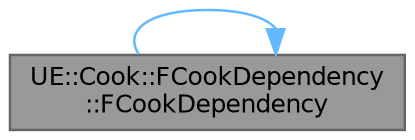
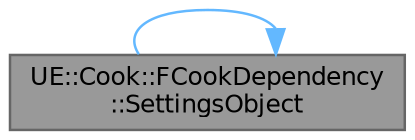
(207, 92) -> (207, 92)
